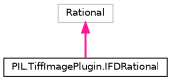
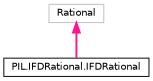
(86, 67) -> (76, 67)
